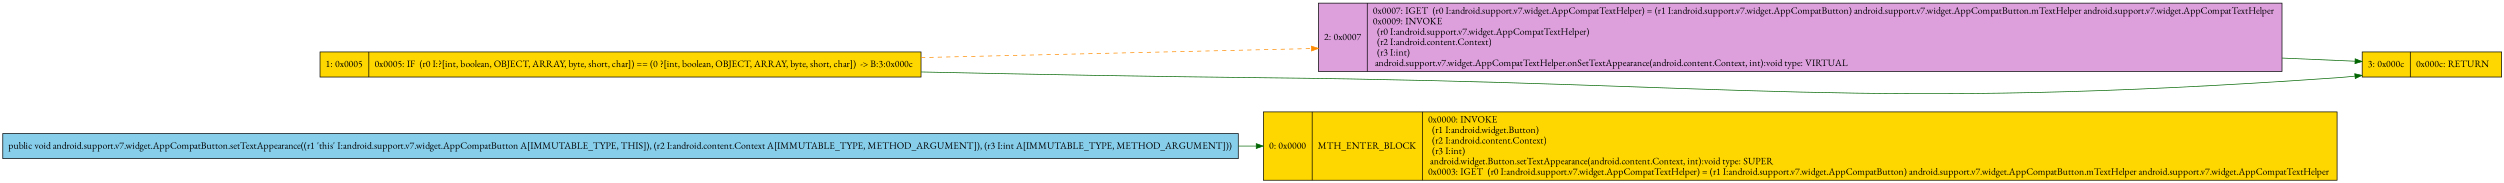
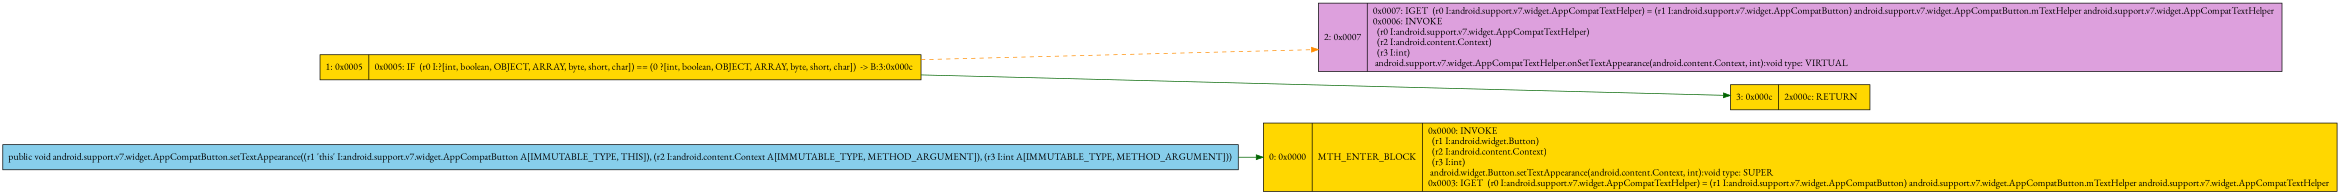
(1410, 21) -> (1410, 21)
(2319, 60) -> none
(2456, 64) -> (1824, 97)
